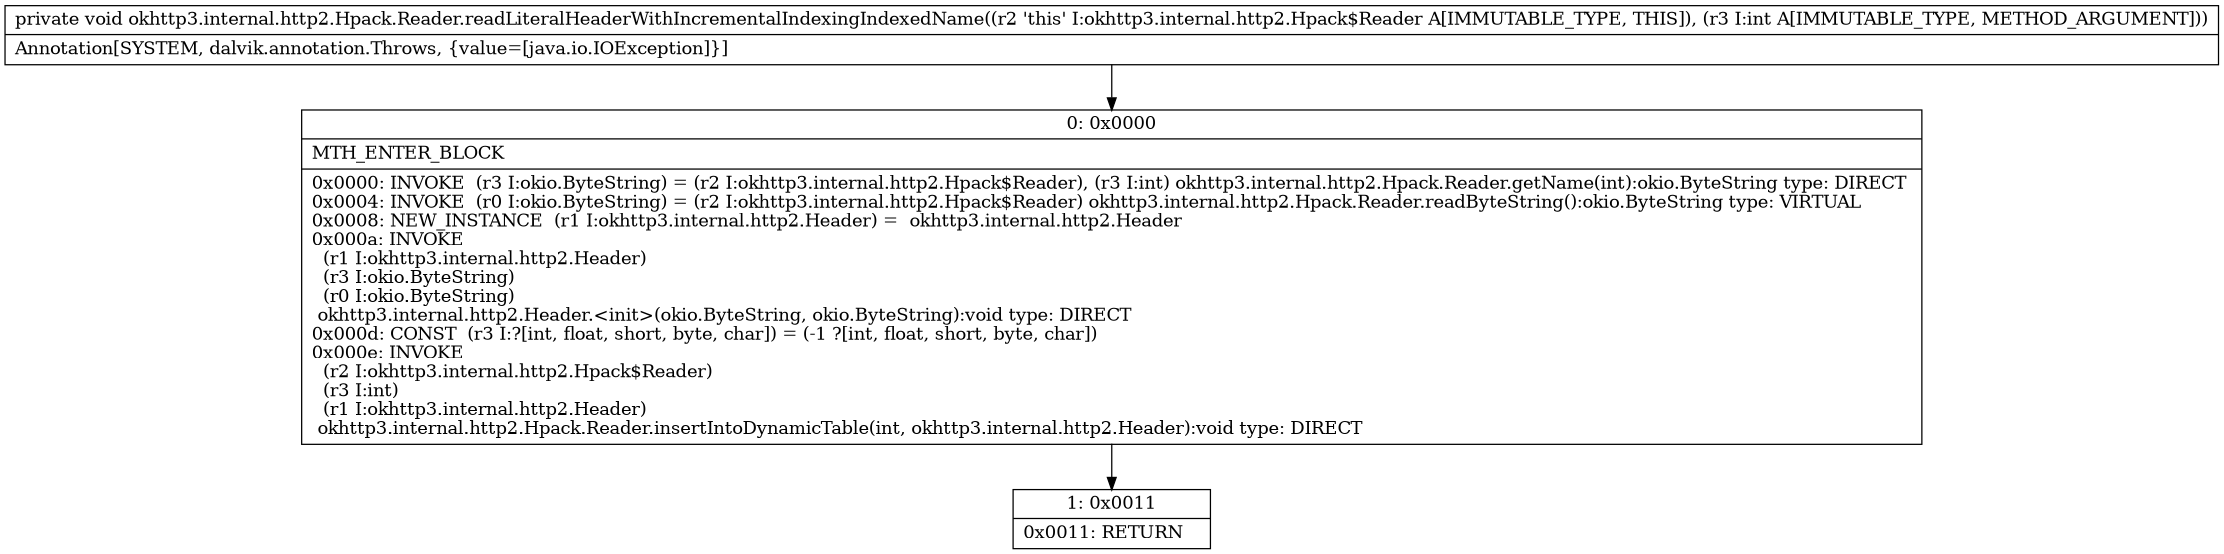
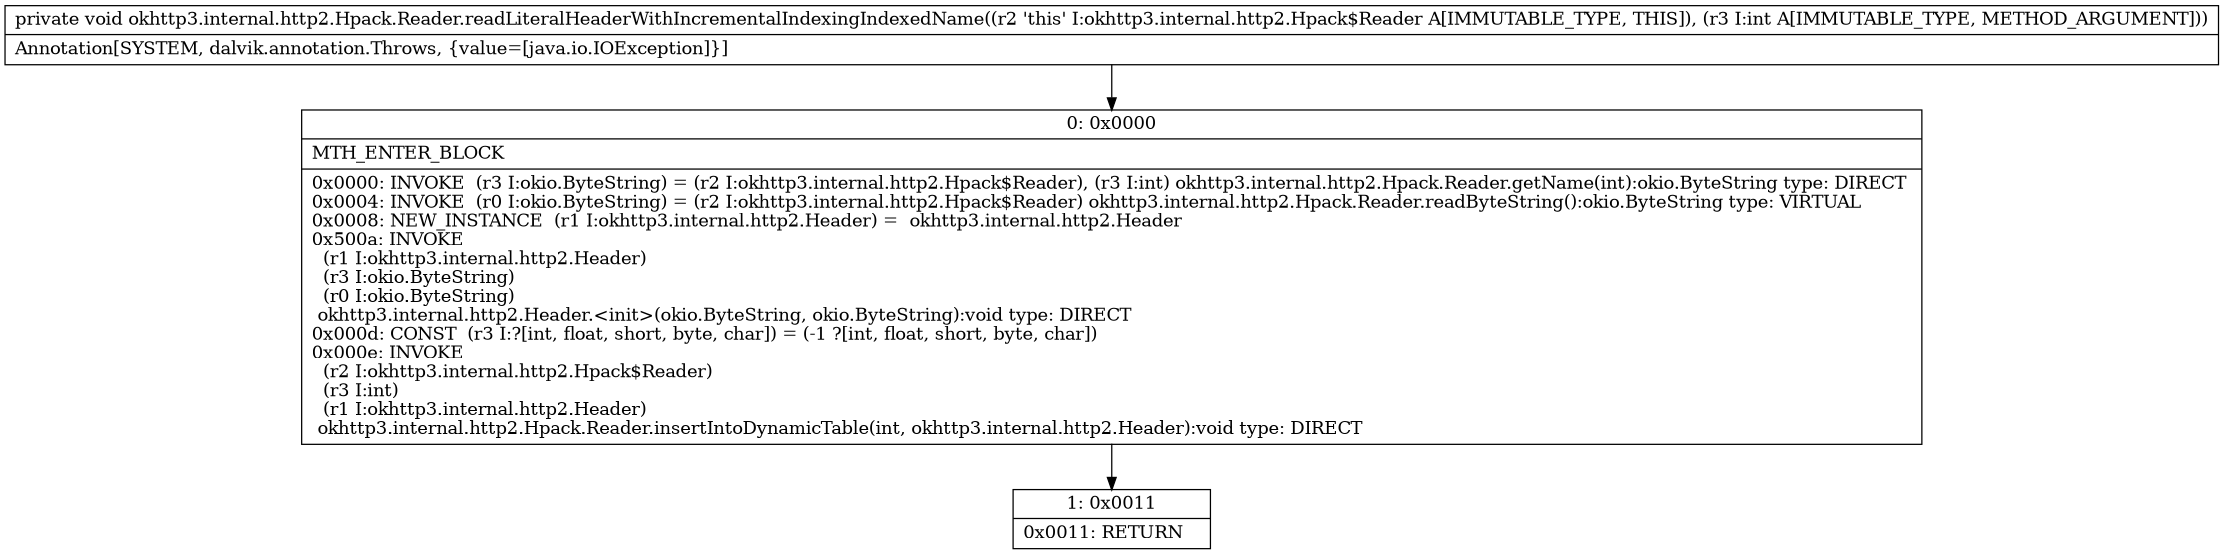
(393, 240) -> (393, 240)
